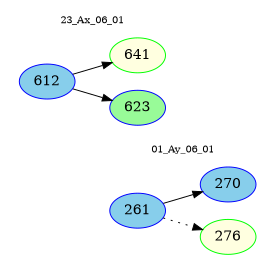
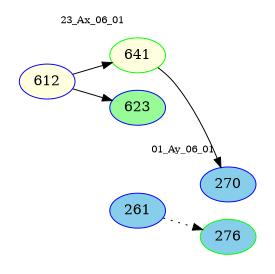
(47, 82) -> (47, 82)
(178, 199) -> (193, 109)
(228, 237) -> (228, 237)
